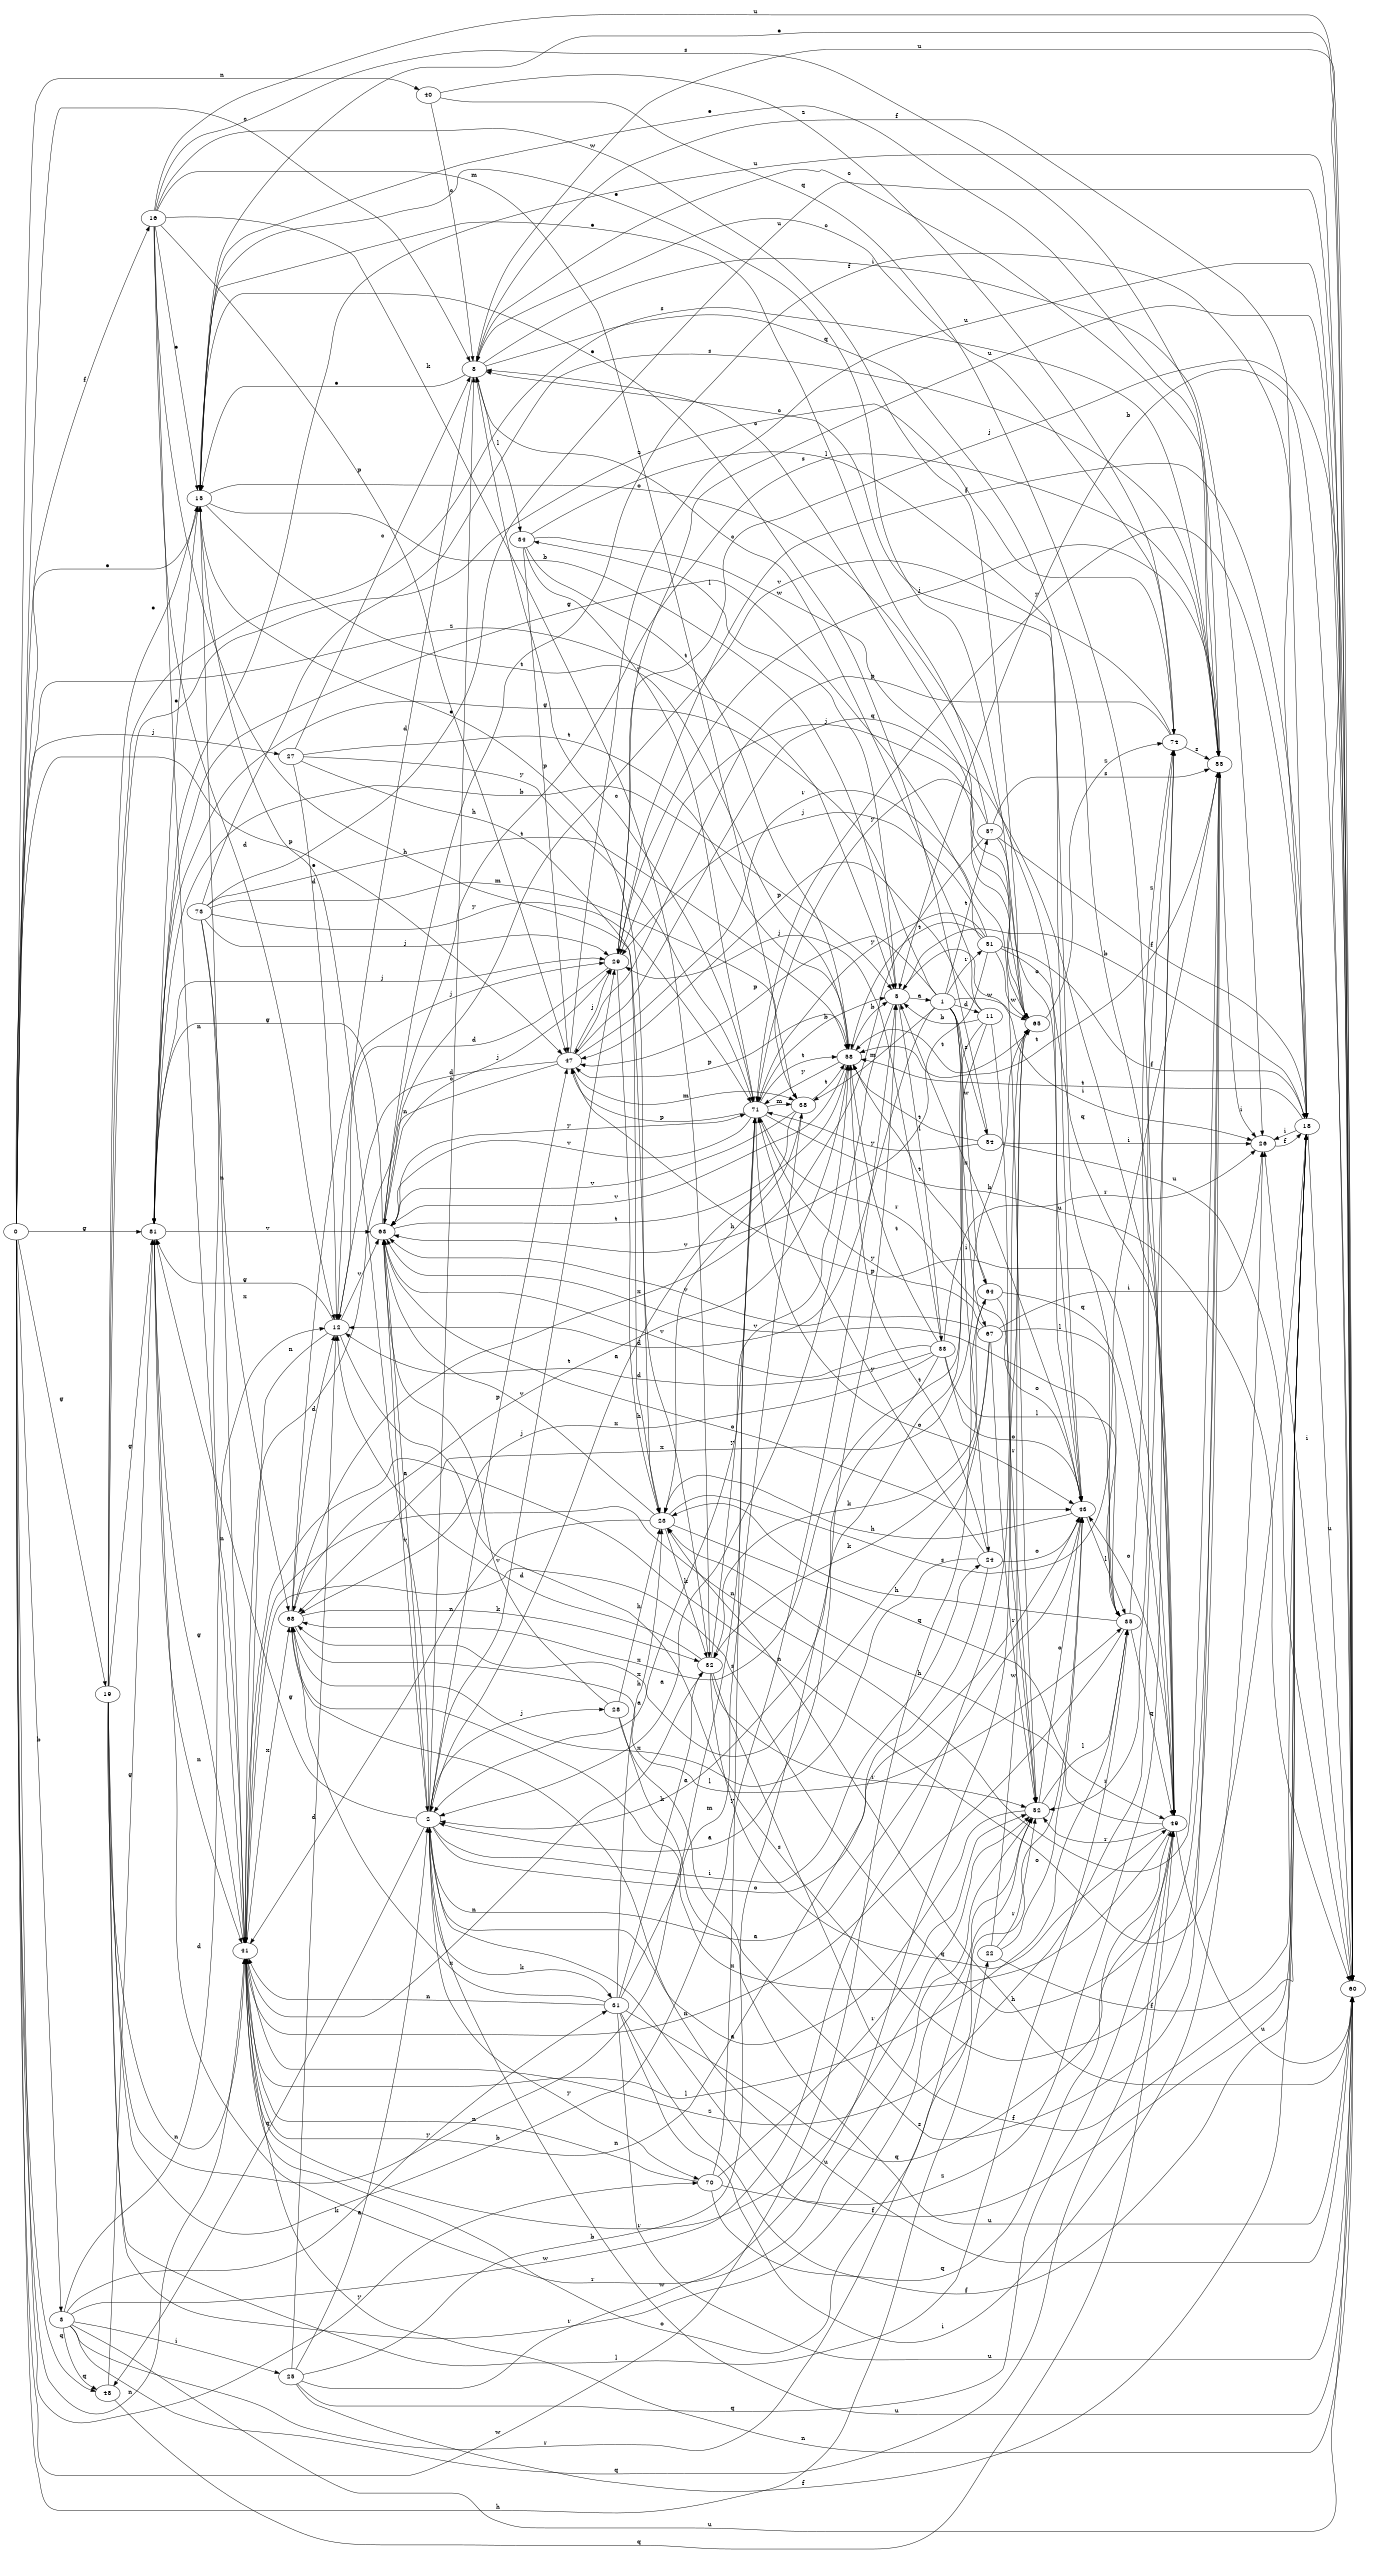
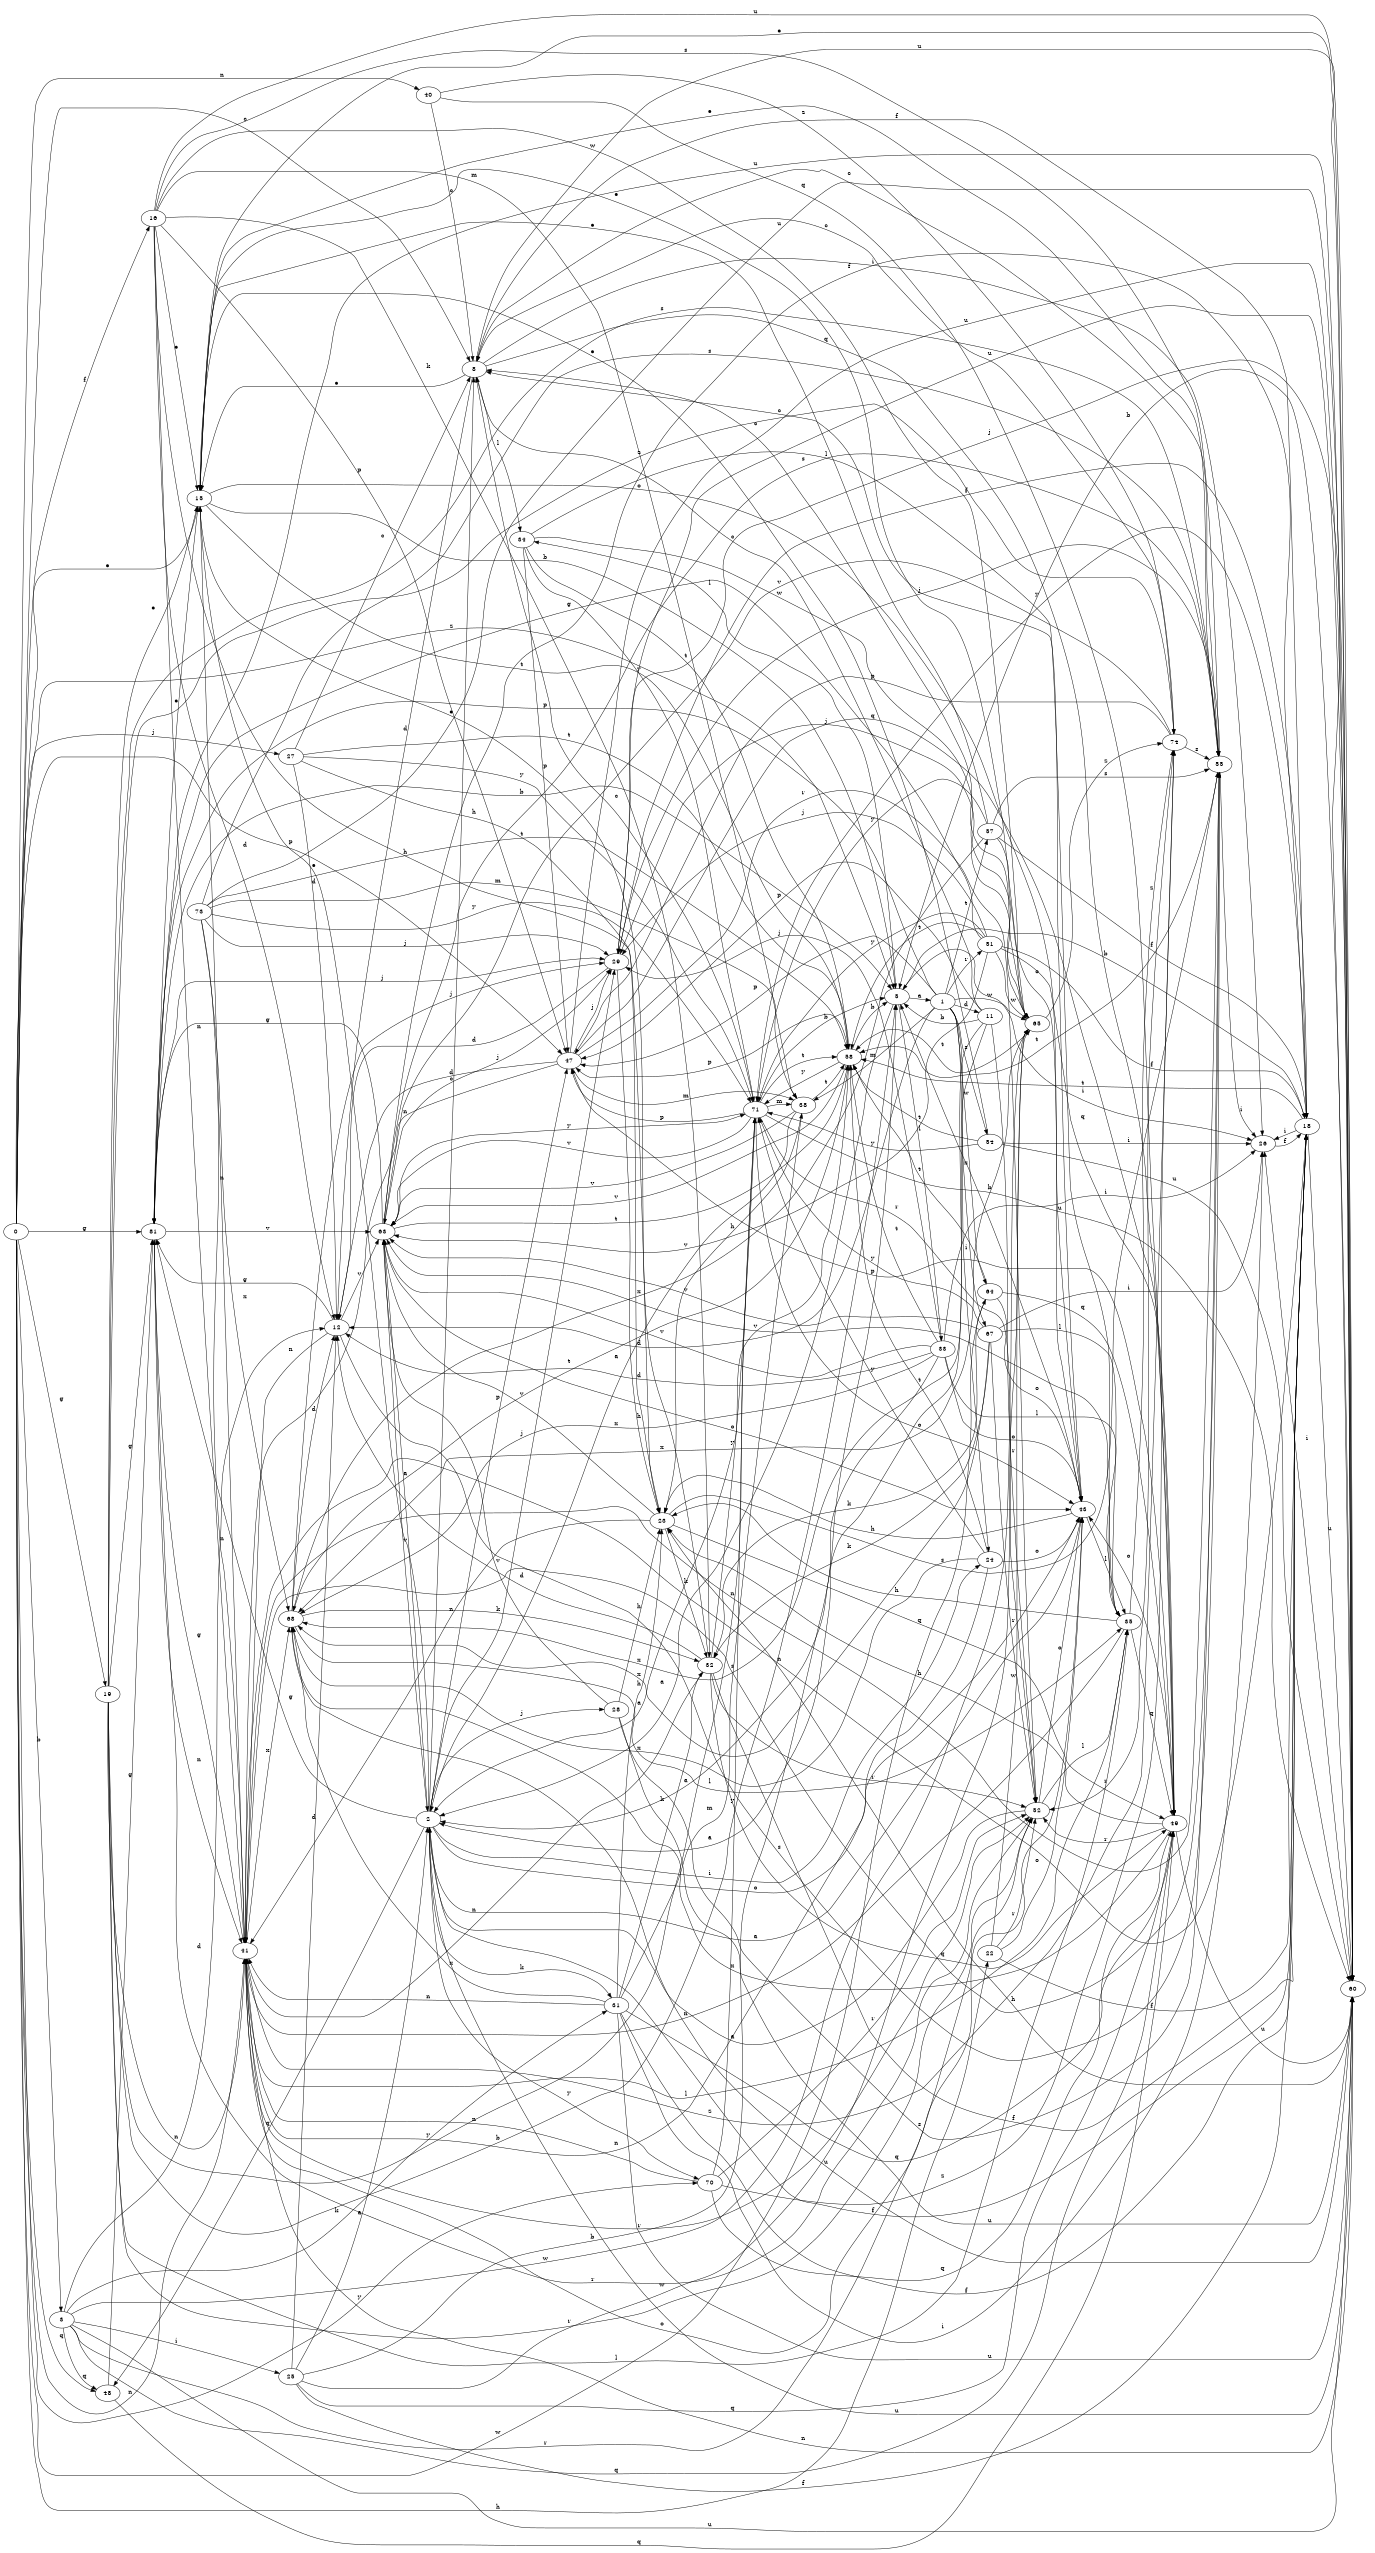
(546, 705) -> (546, 705)
(1106, 1192) -> (1106, 1192)
